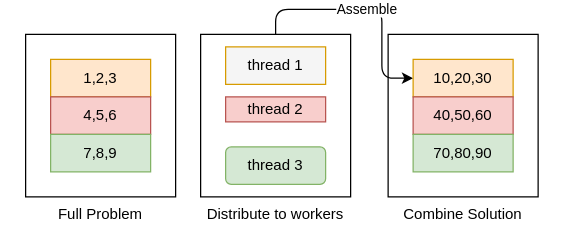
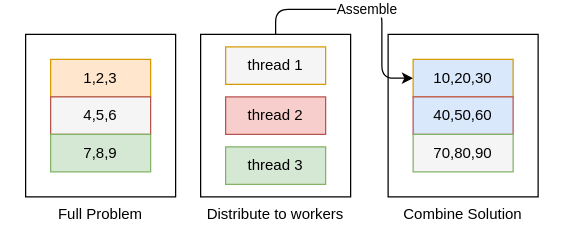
(463, 78) -> (463, 78)
(276, 109) -> (276, 116)
(101, 116) -> (101, 116)
(463, 116) -> (463, 116)
(463, 153) -> (463, 153)
(276, 166) -> (276, 166)
